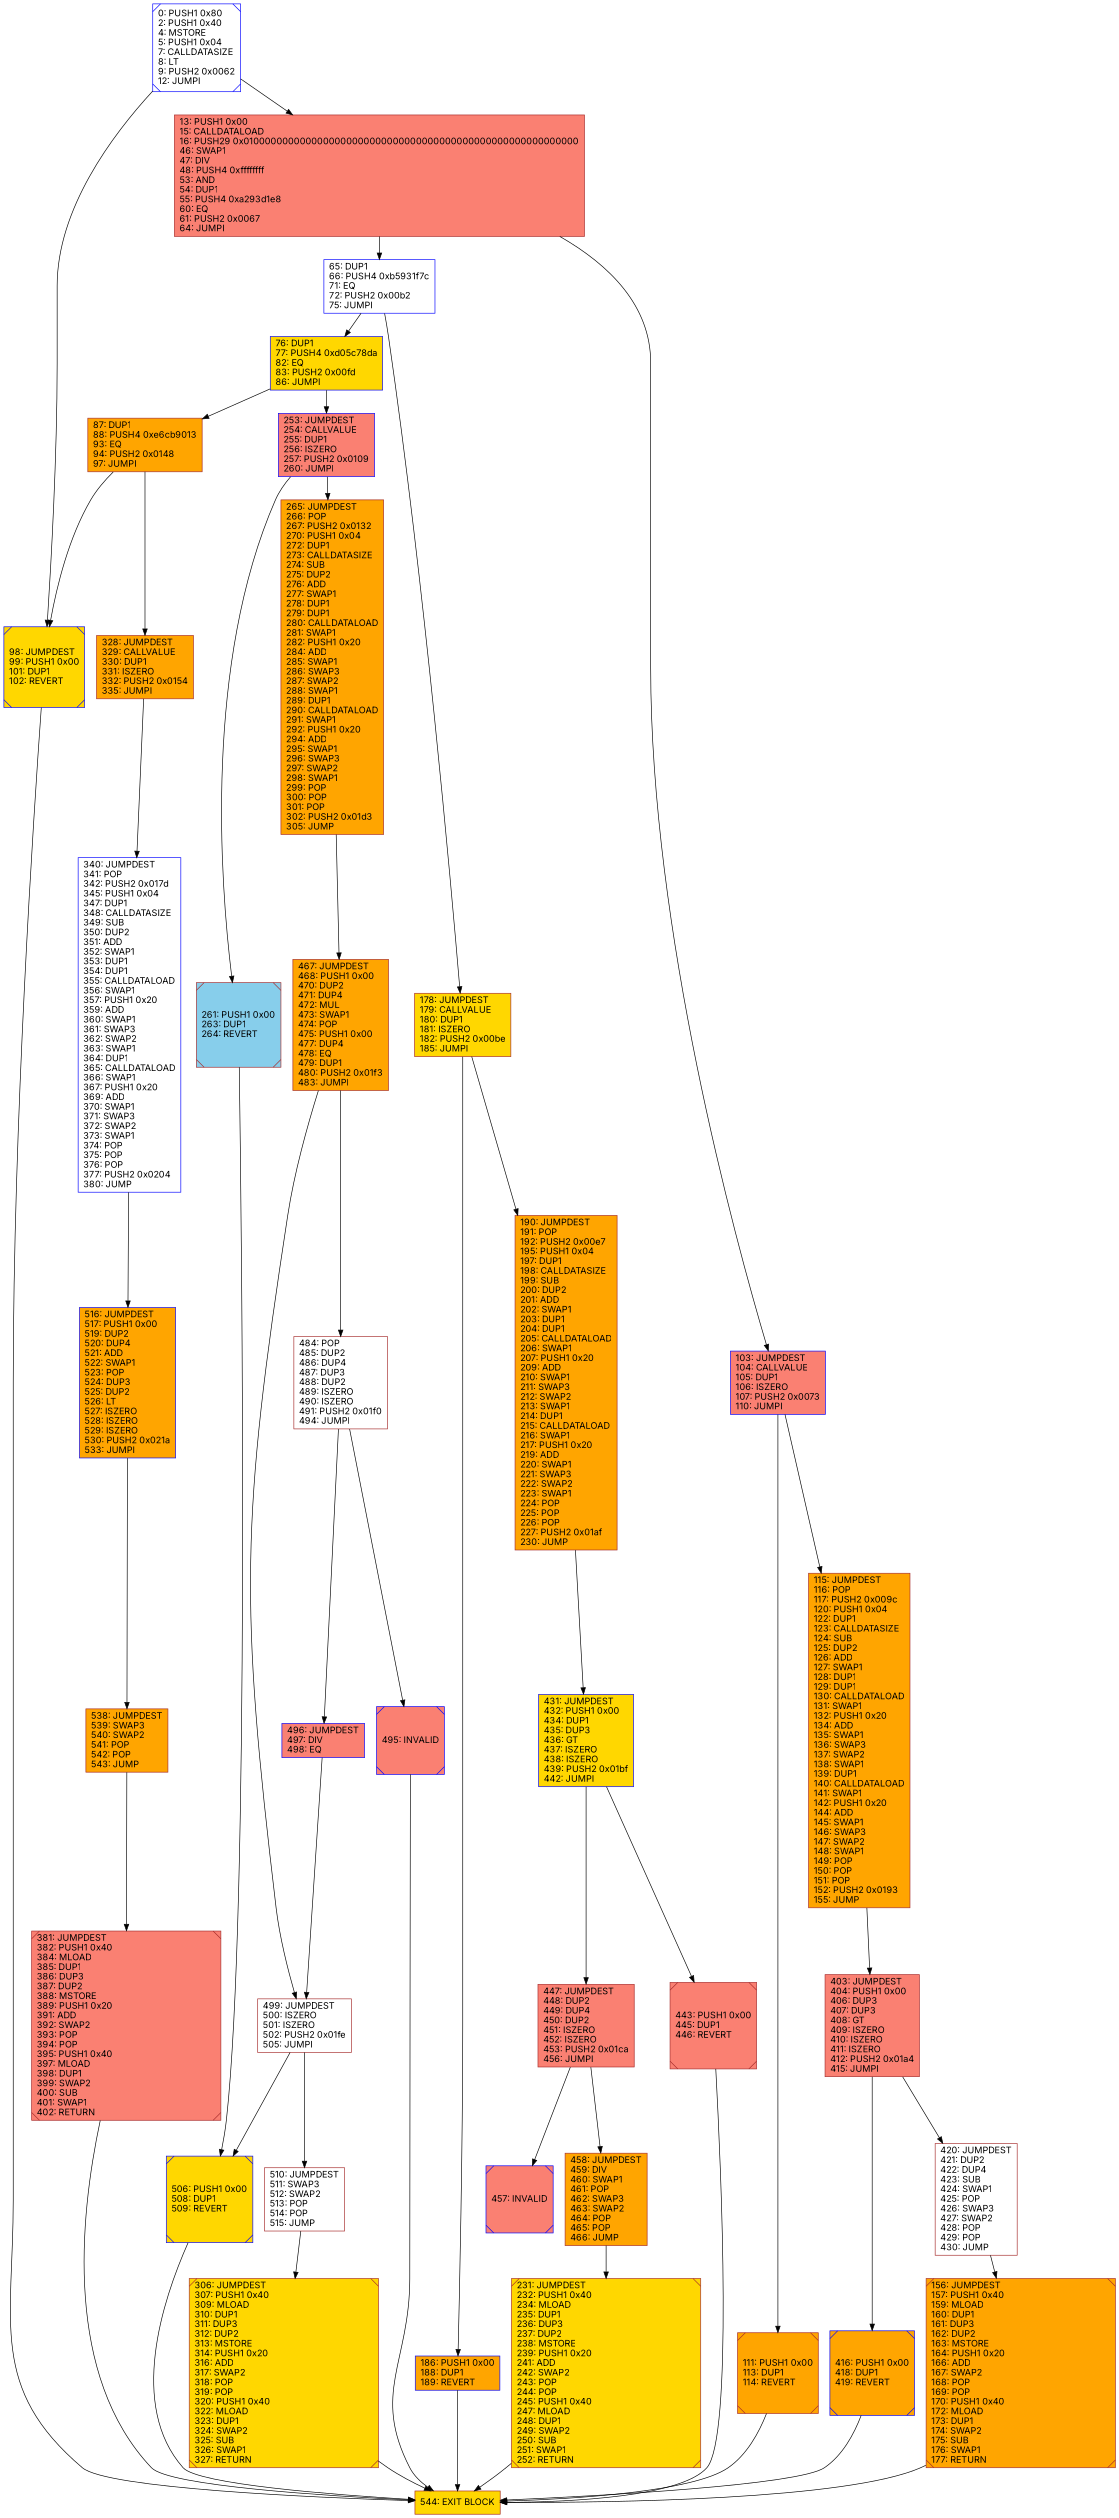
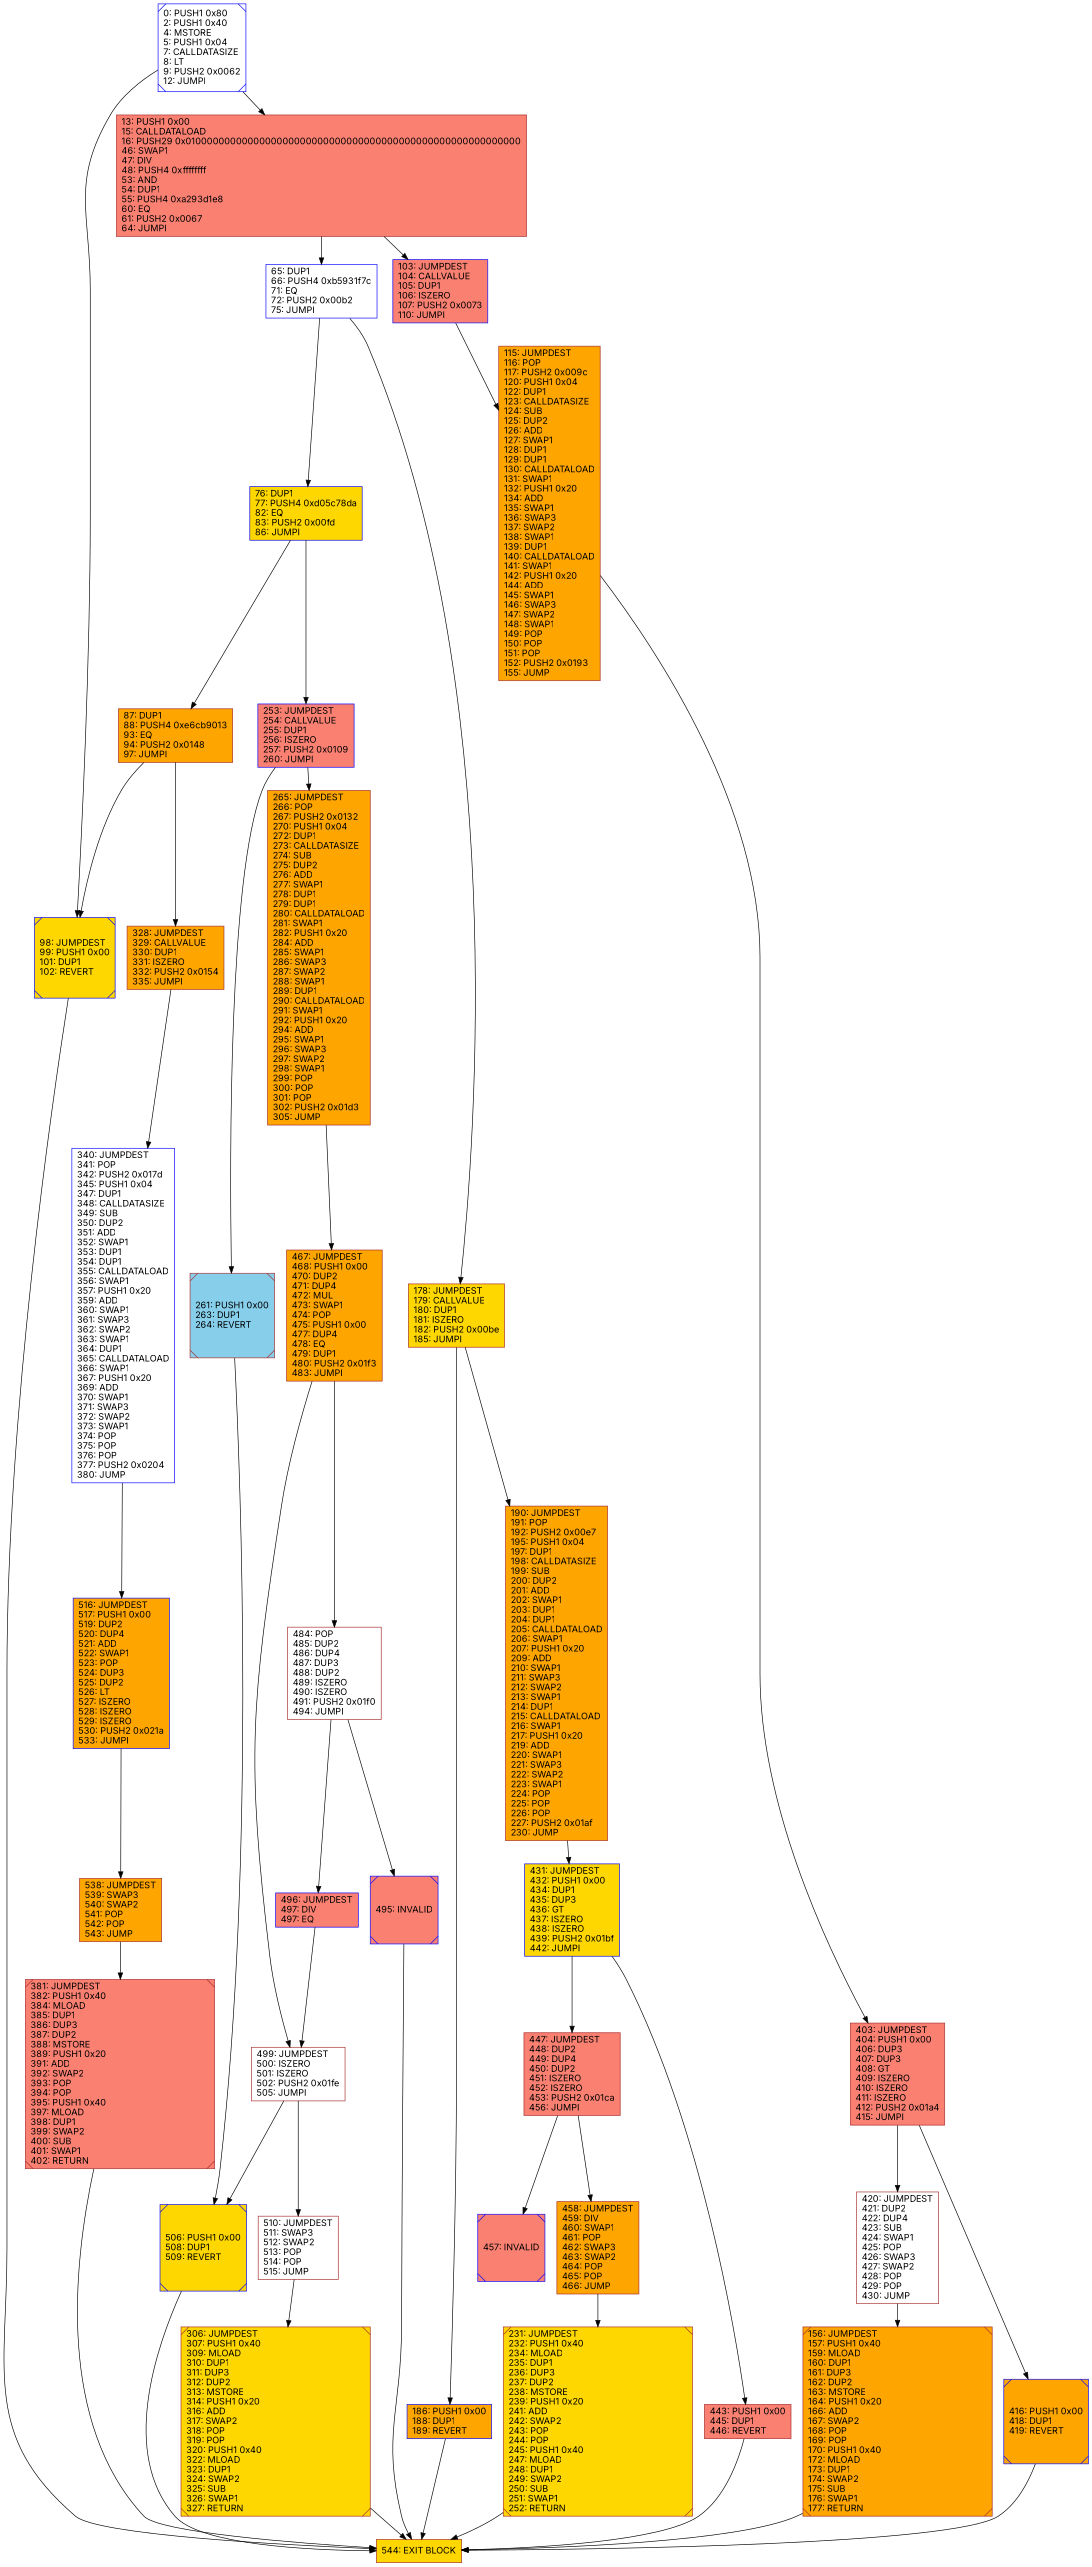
(323, 1741) -> (317, 1910)
(713, 2026) -> (748, 2422)
(778, 2373) -> none
